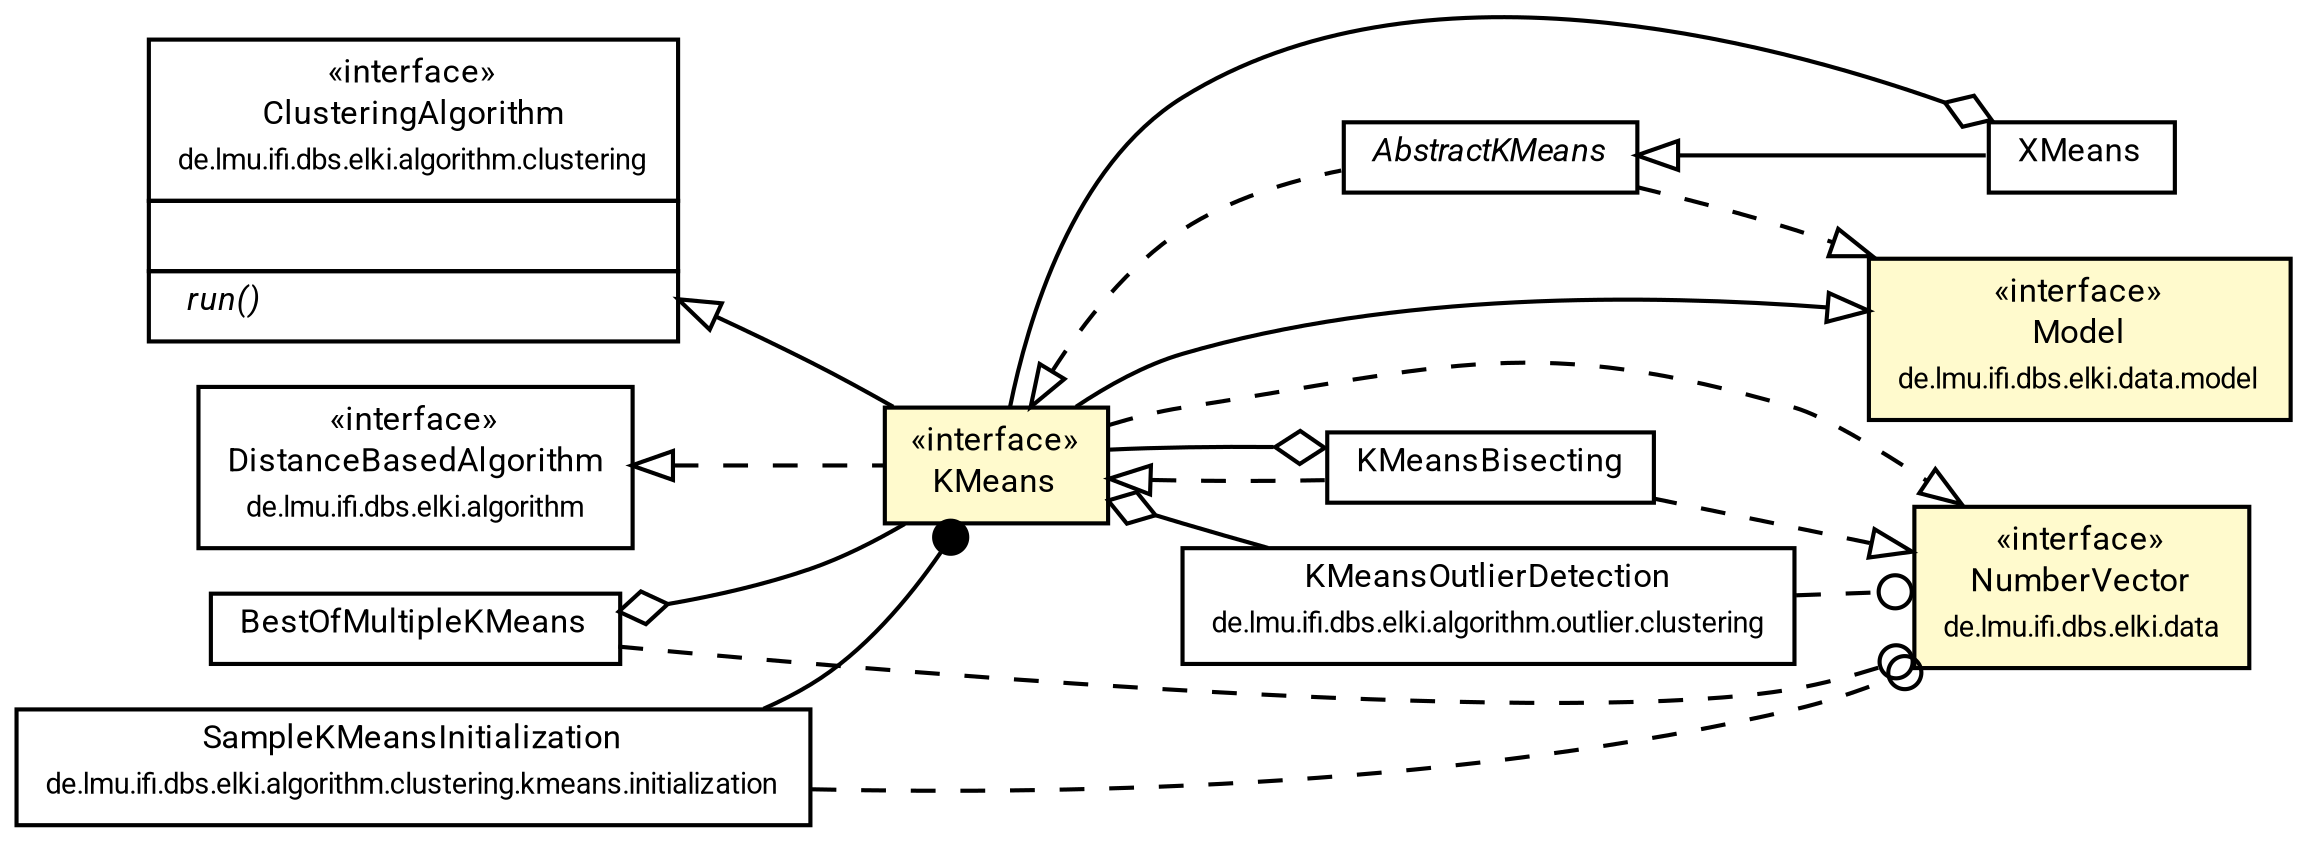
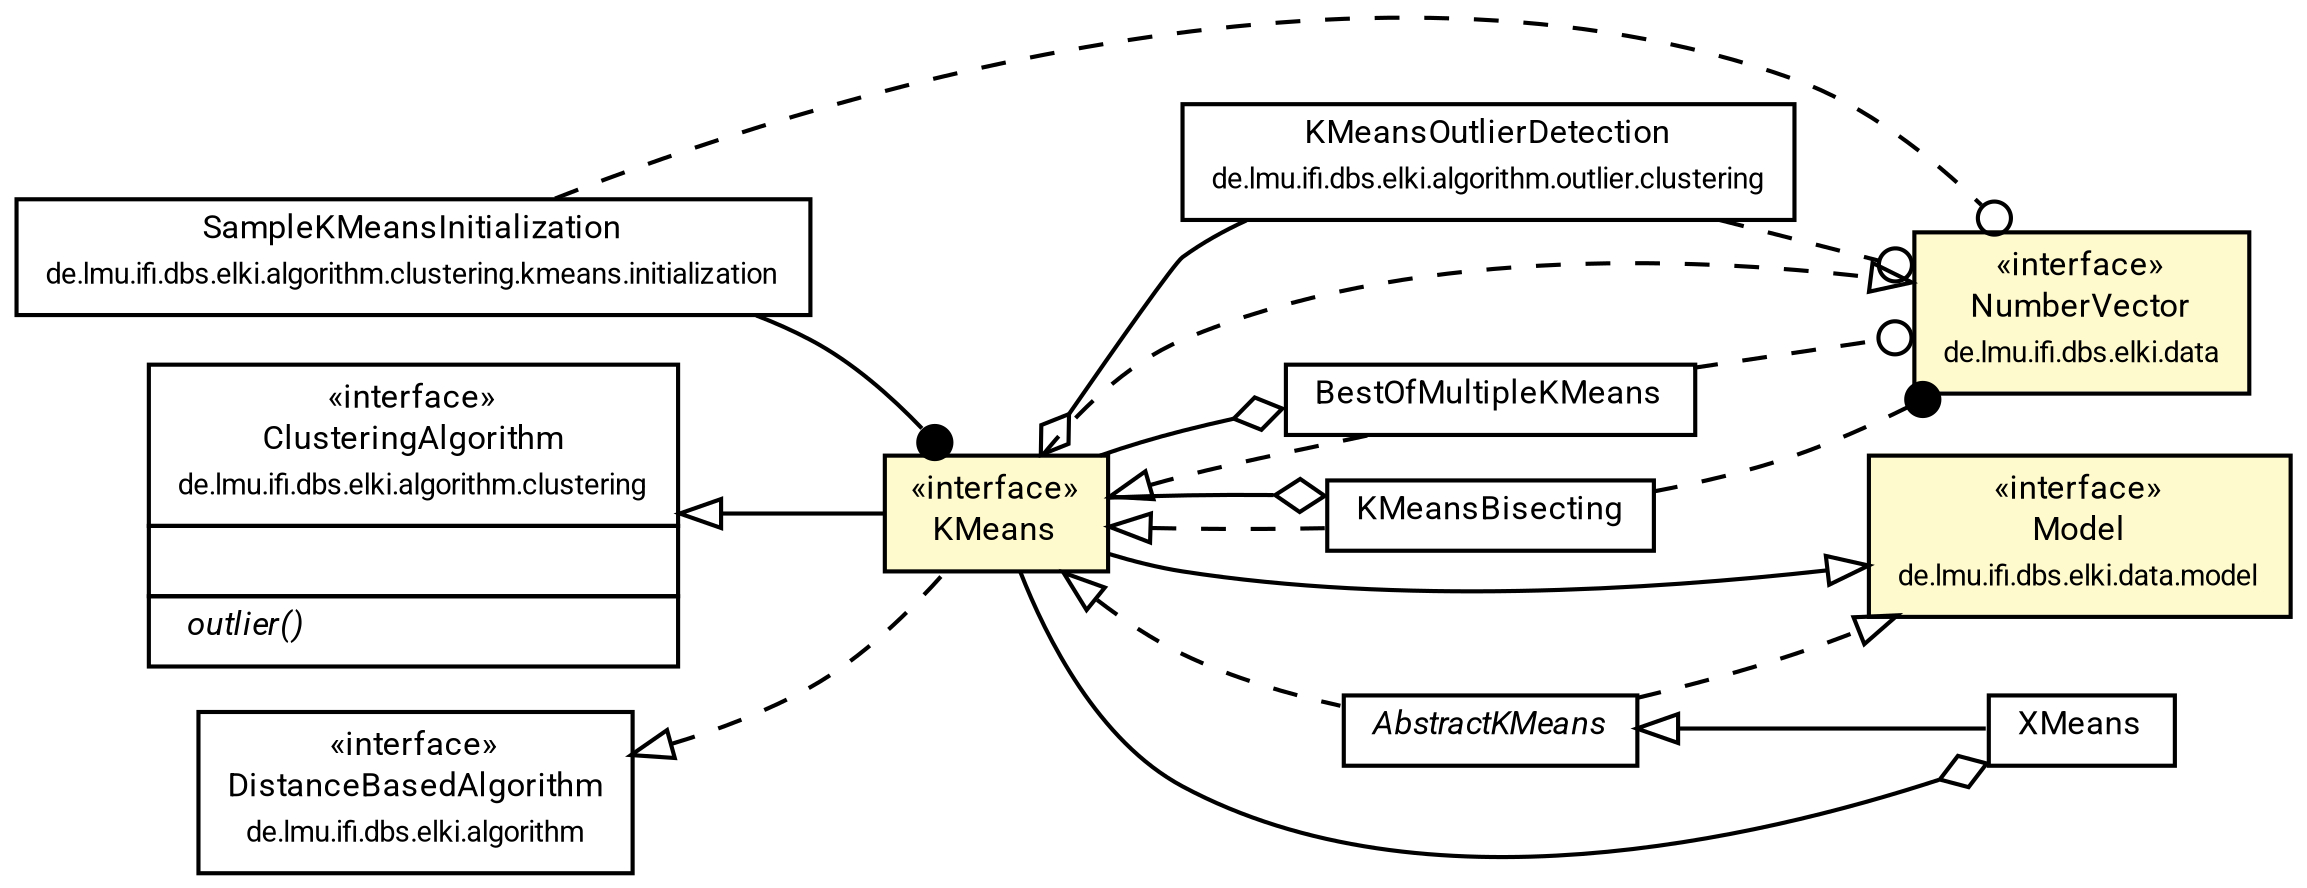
(221, 300) -> (242, 625)
none -> (1264, 457)
(1761, 521) -> (1784, 459)
